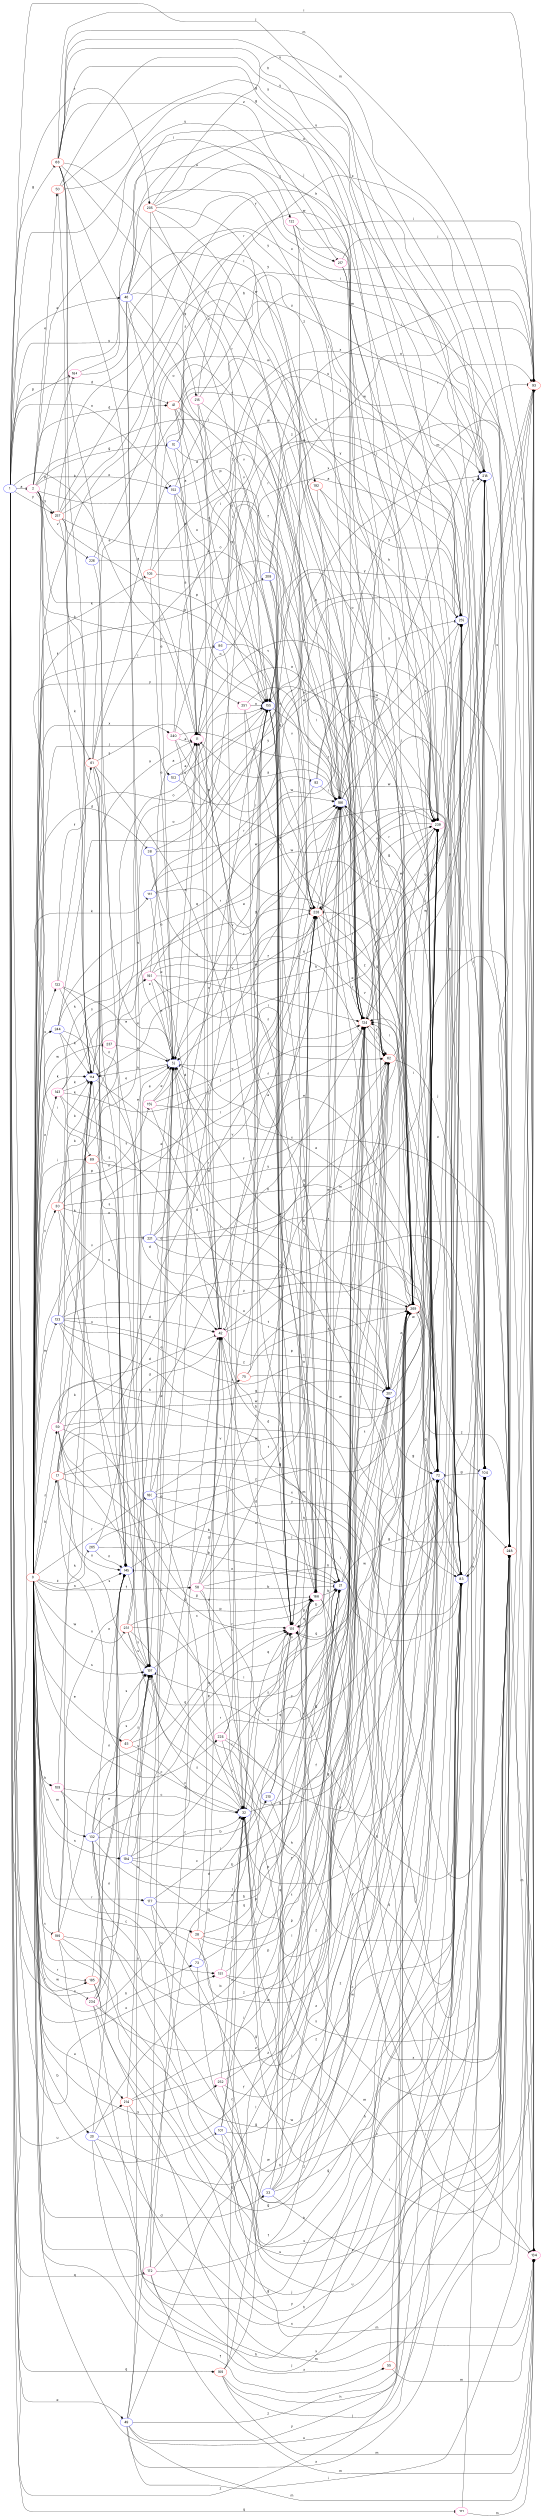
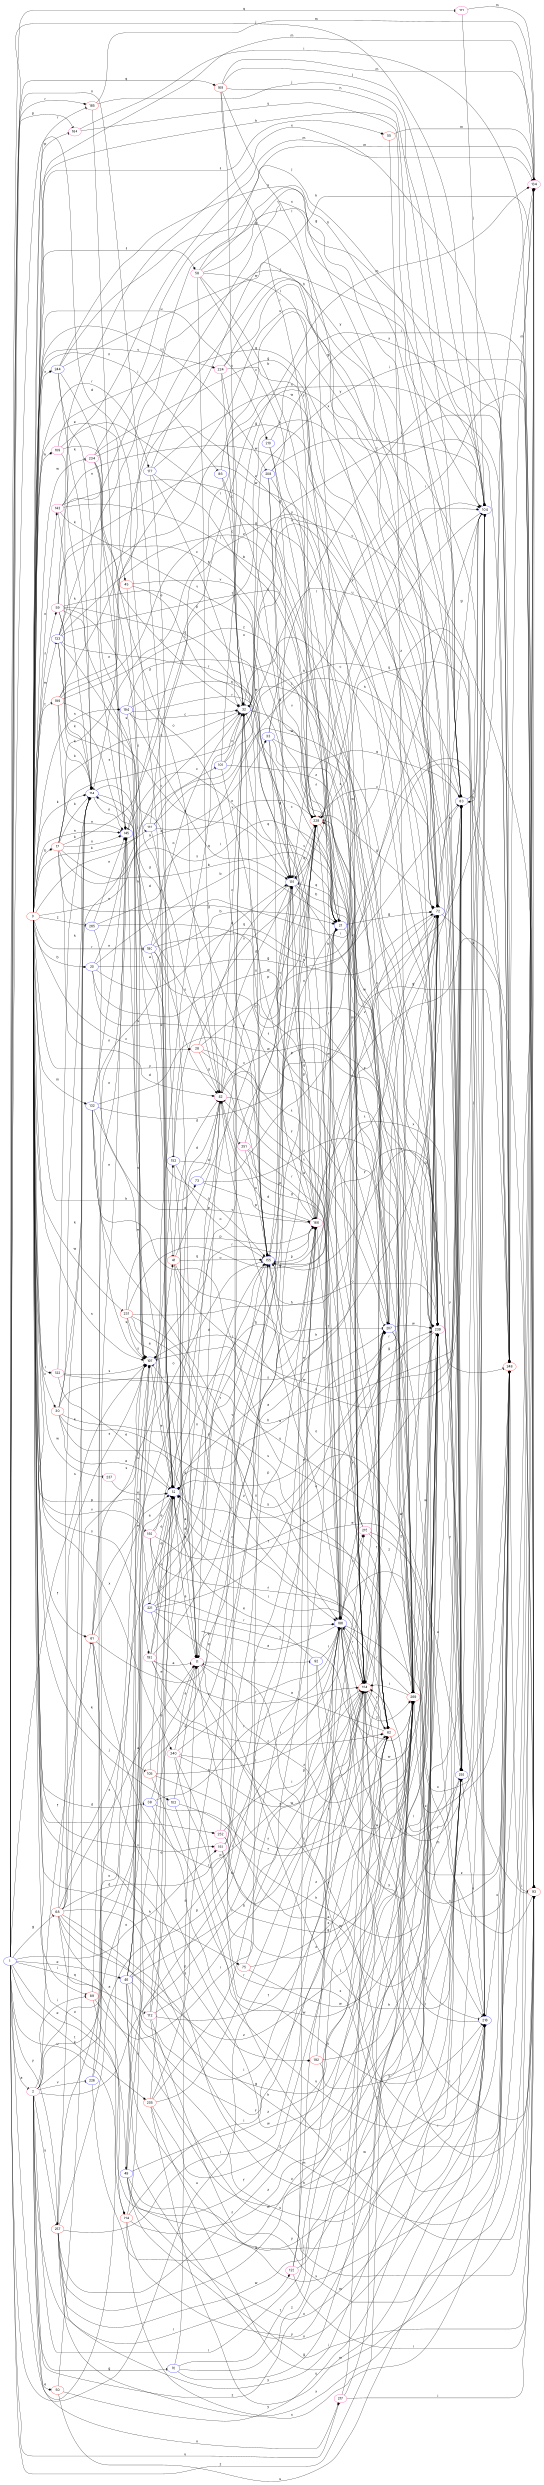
(296, 603) -> (350, 1578)
(407, 653) -> (419, 1823)
(62, 870) -> (35, 1285)
(222, 1207) -> none
(292, 1629) -> (292, 882)
(364, 2079) -> none
(436, 2204) -> (476, 368)
